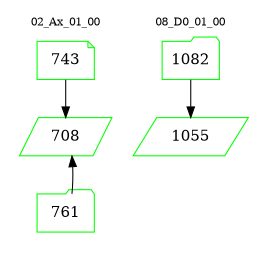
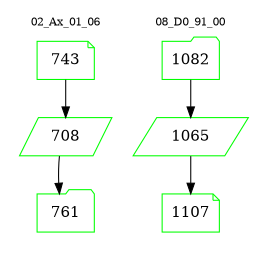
(66, 23) -> (66, 23)
(191, 23) -> (191, 23)
(191, 137) -> (191, 137)
(73, 180) -> (59, 170)
none -> (191, 213)
